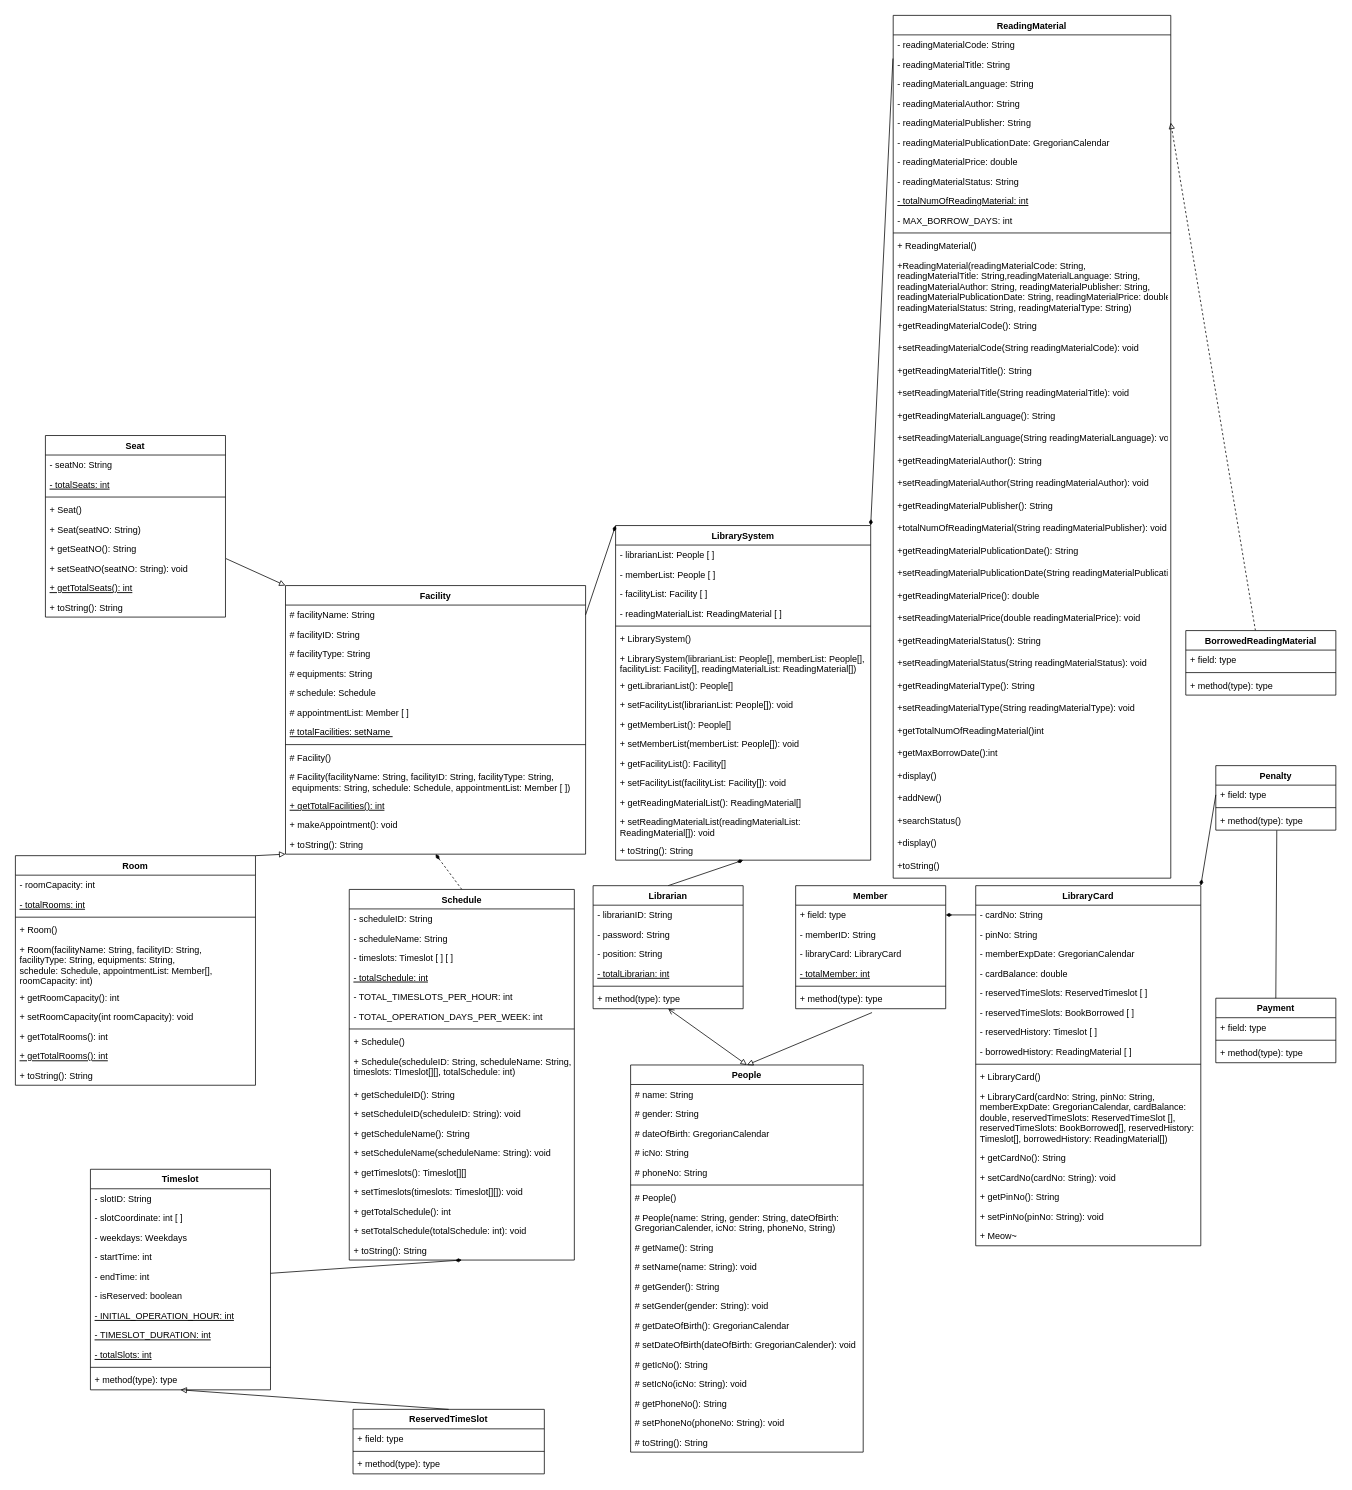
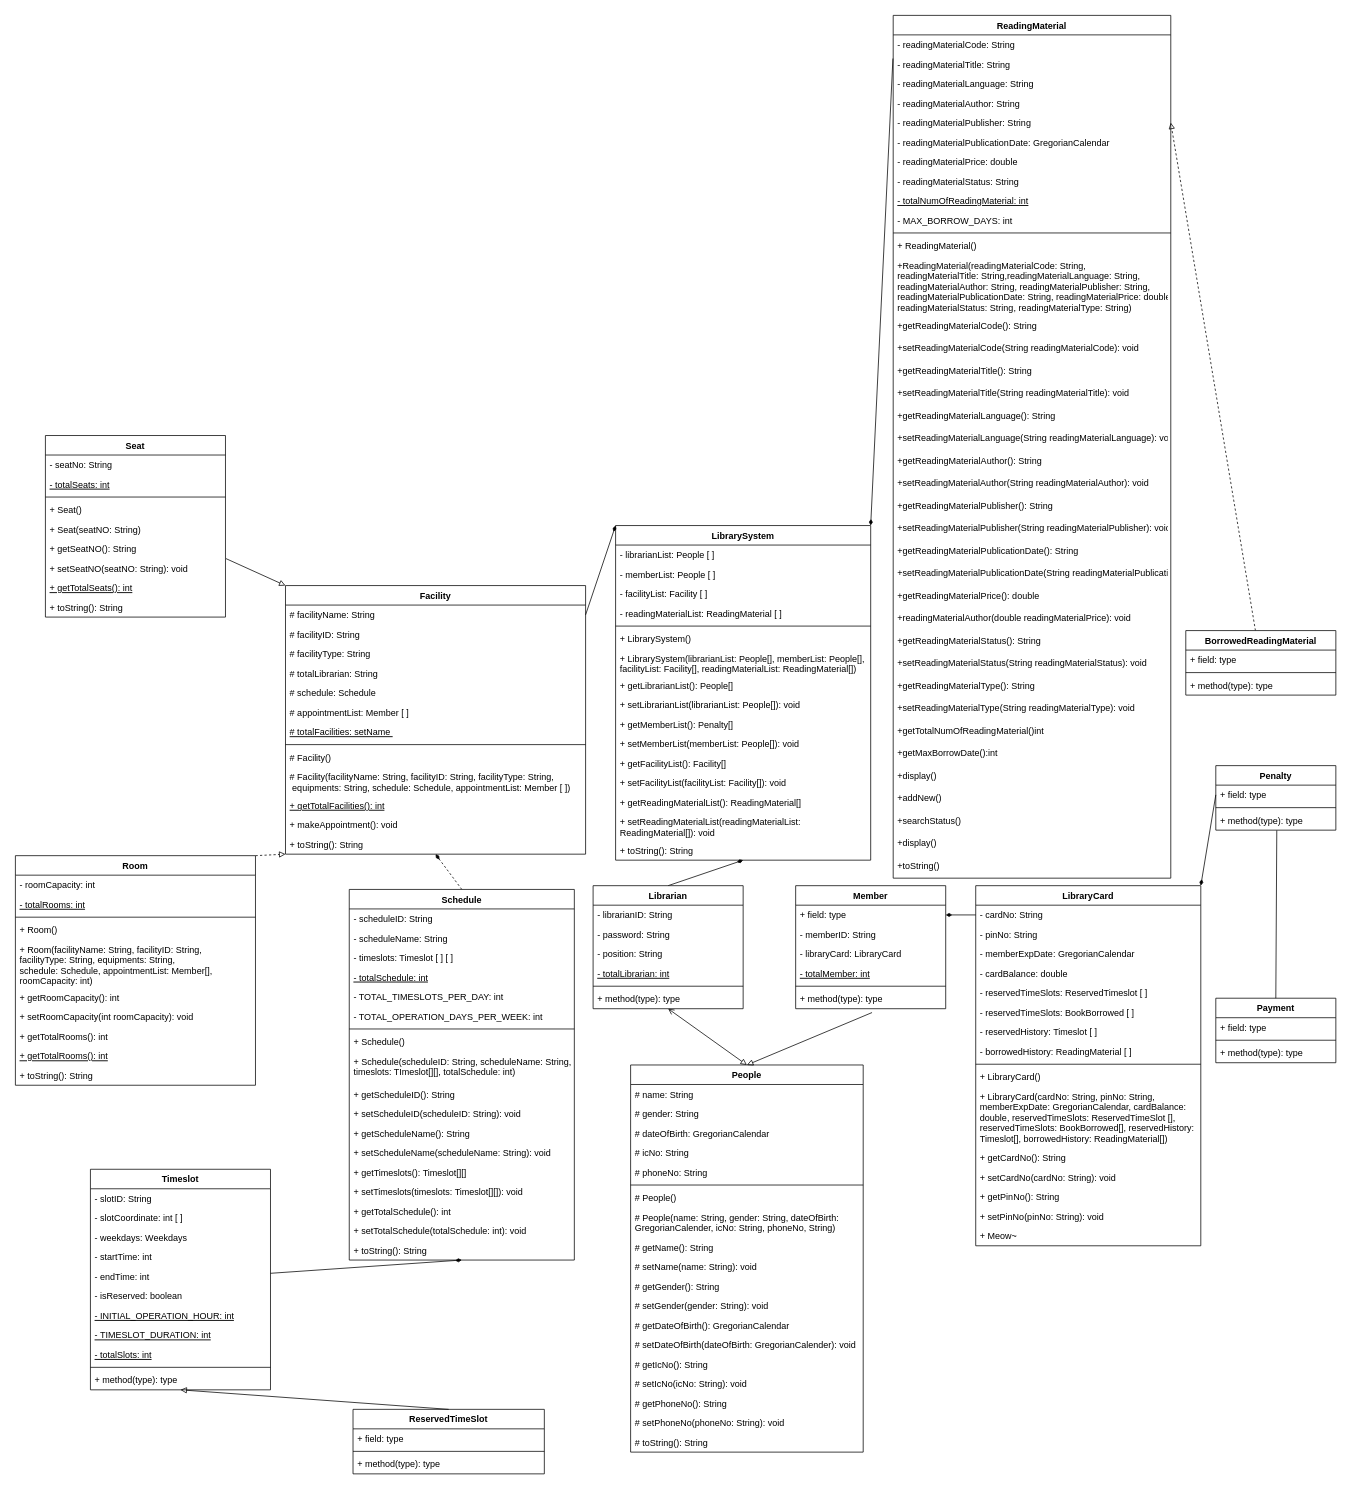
(1044, 528) -> (1048, 528)
(1030, 618) -> (1027, 618)
(334, 674) -> (342, 674)
(723, 705) -> (727, 705)
(682, 725) -> (684, 725)
(268, 855) -> (268, 855)
(427, 997) -> (424, 997)
